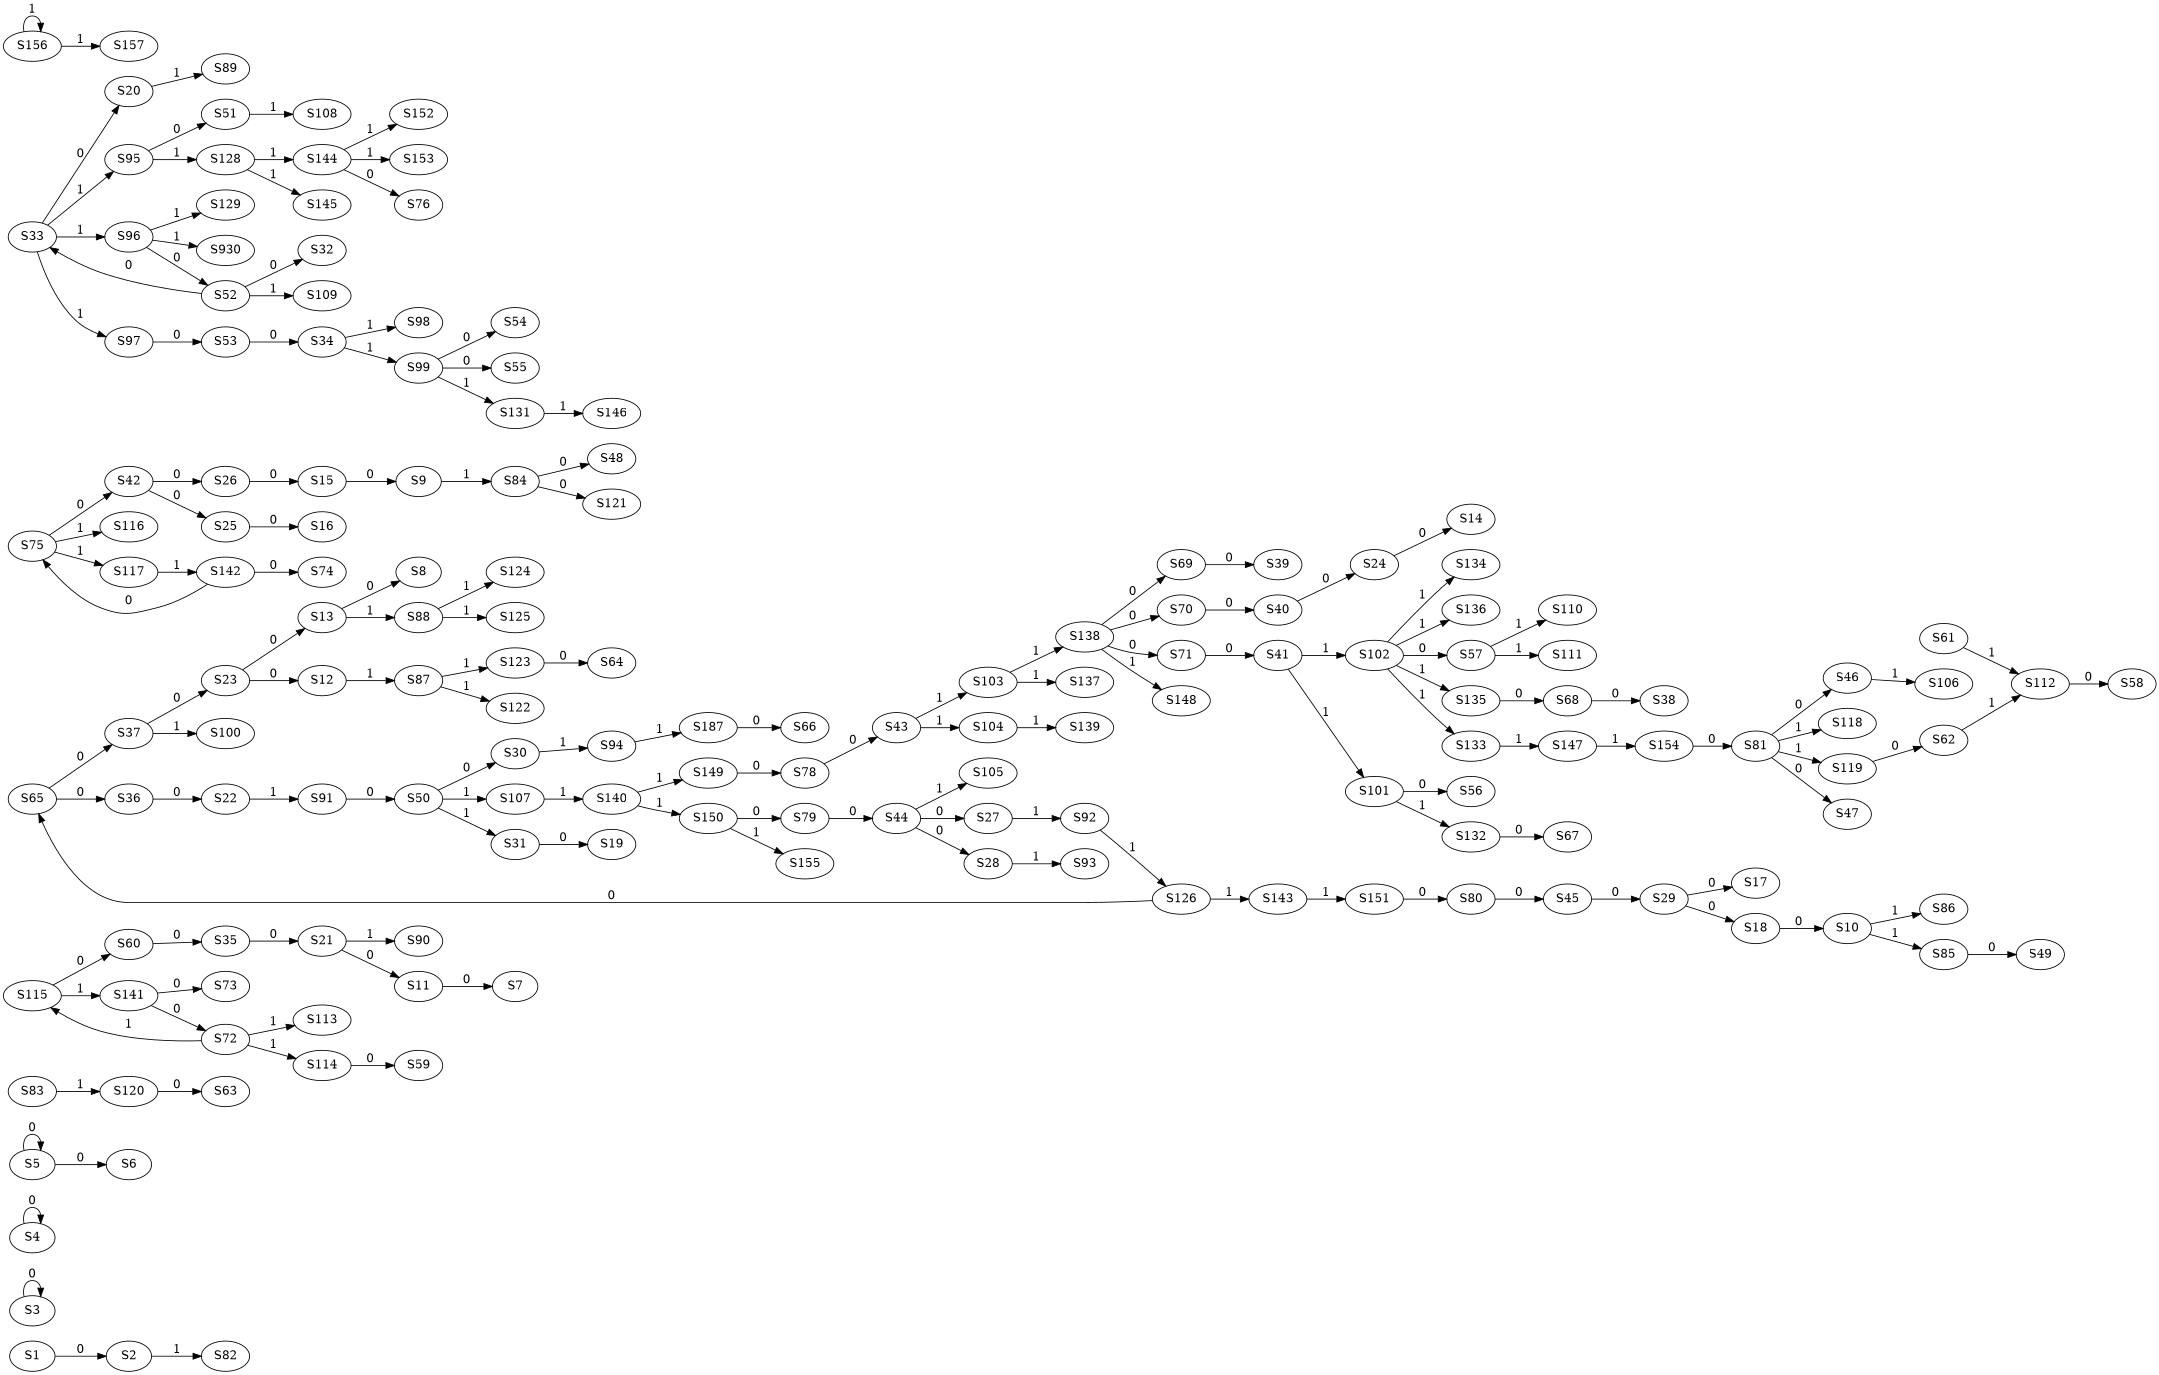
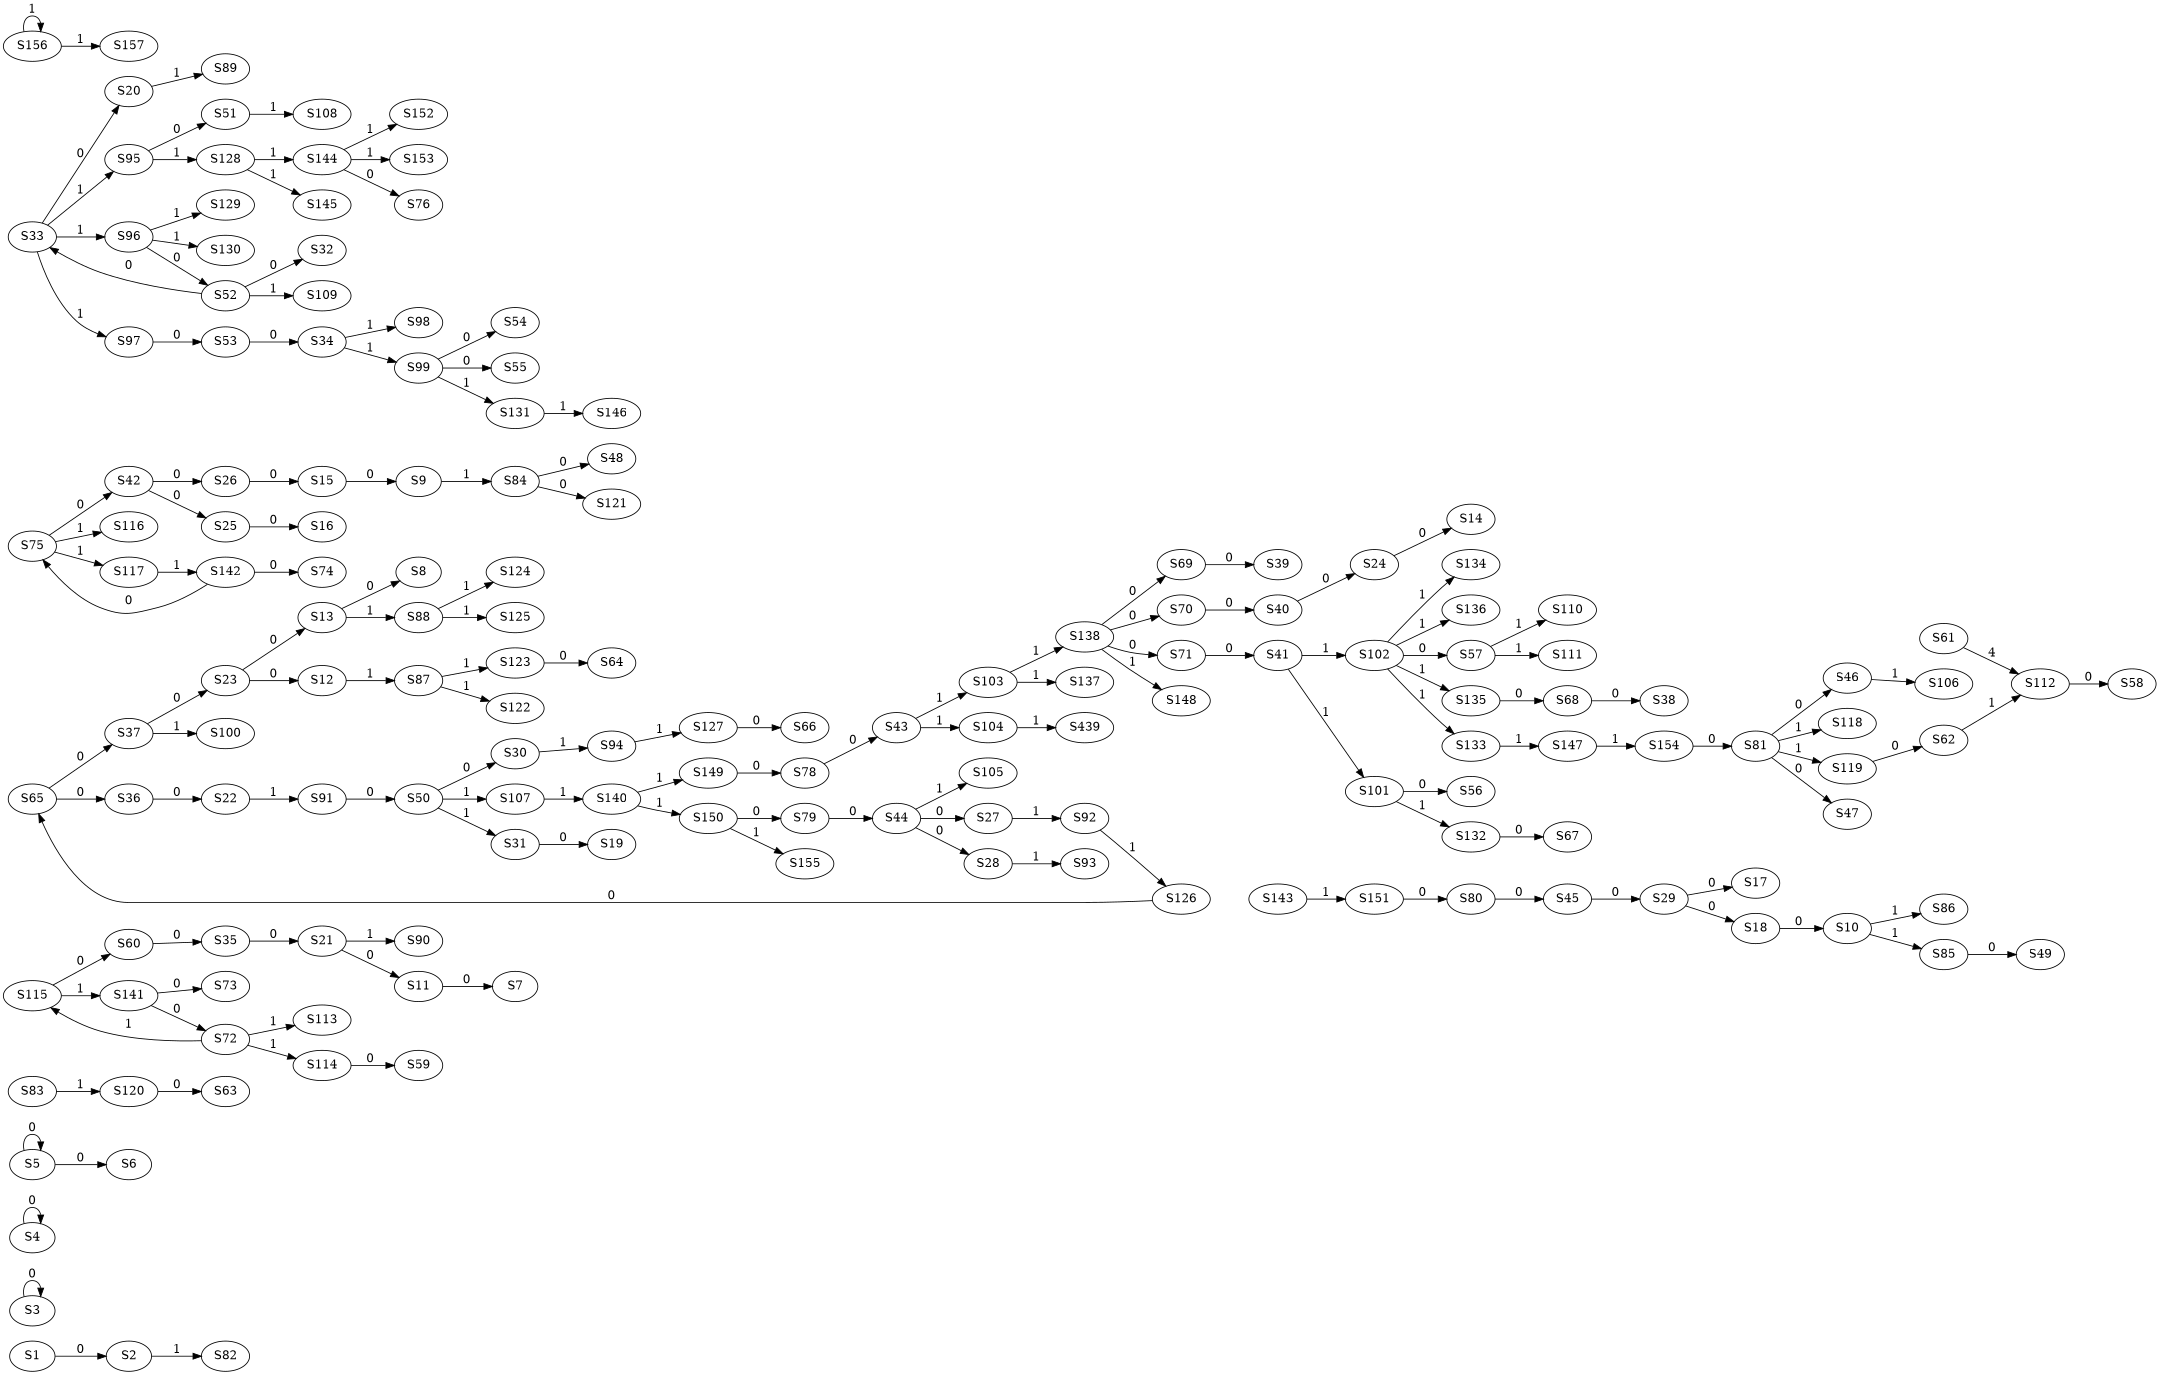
(225, 250) -> (225, 250)
(1992, 653) -> (1992, 653)
(708, 728) -> (708, 728)
(1085, 728) -> (1085, 728)
(1225, 899) -> none
